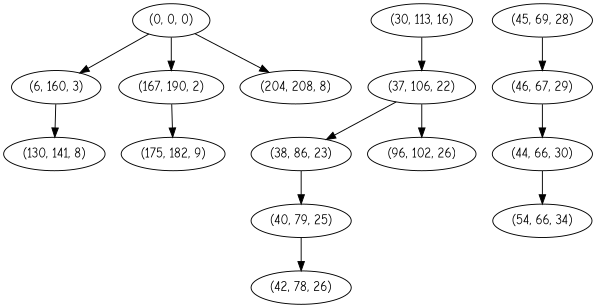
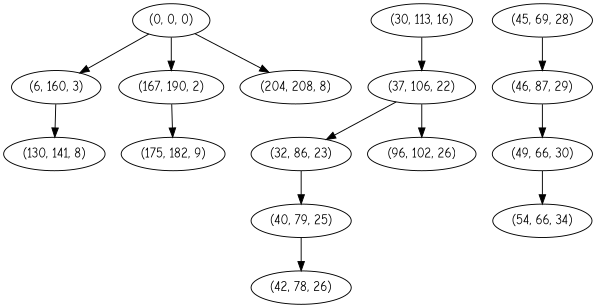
(542, 87) -> (542, 87)
(301, 154) -> (301, 154)
(542, 154) -> (542, 154)
